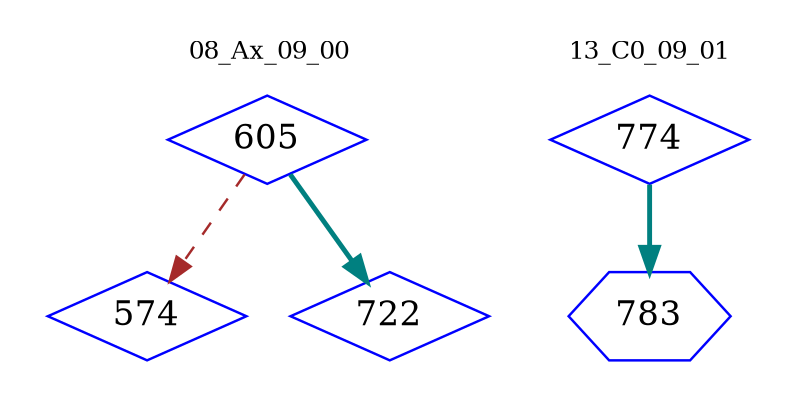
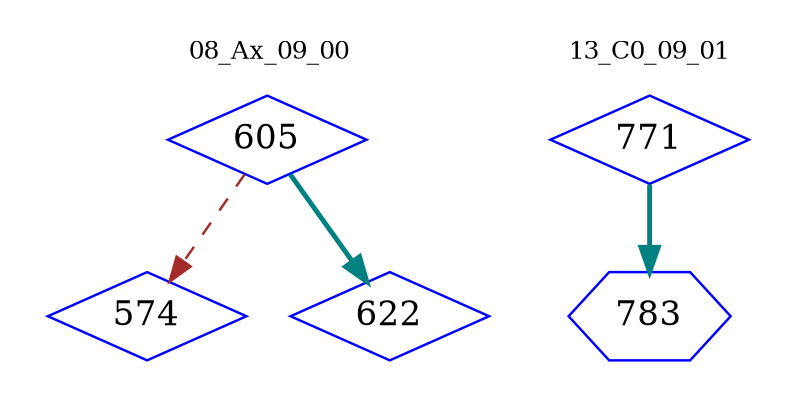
(650, 140) -> (650, 140)
(390, 316) -> (390, 316)
